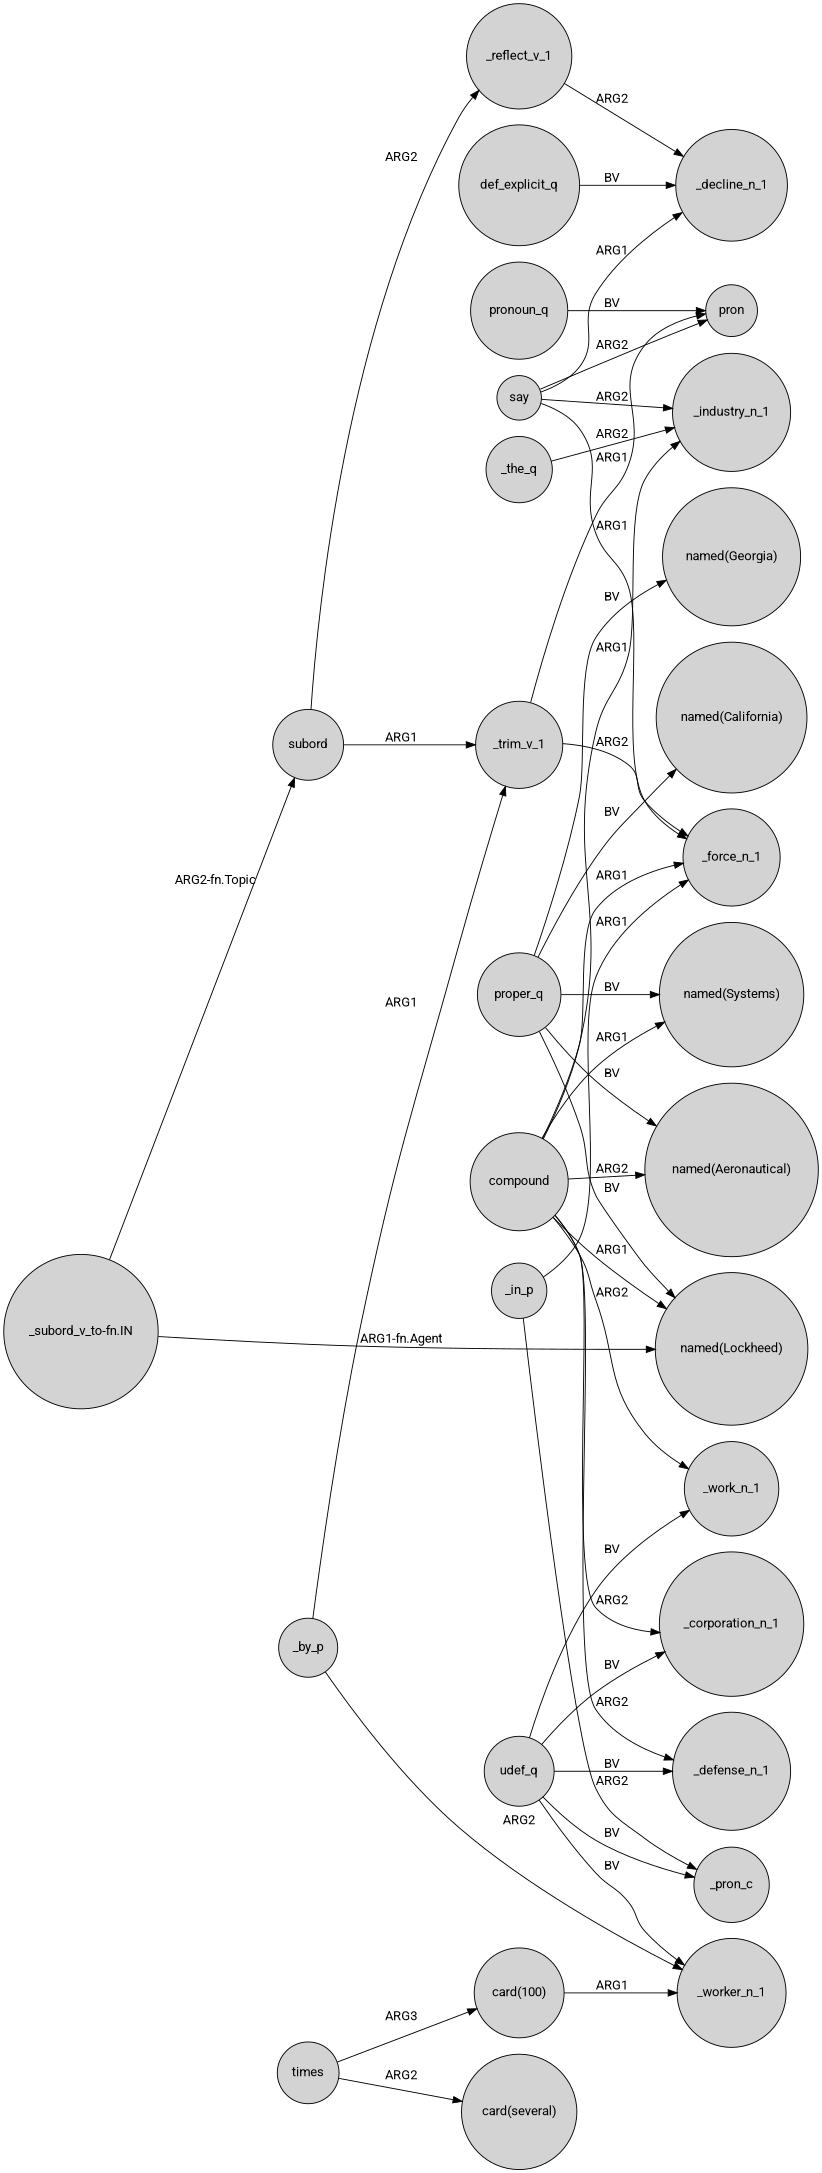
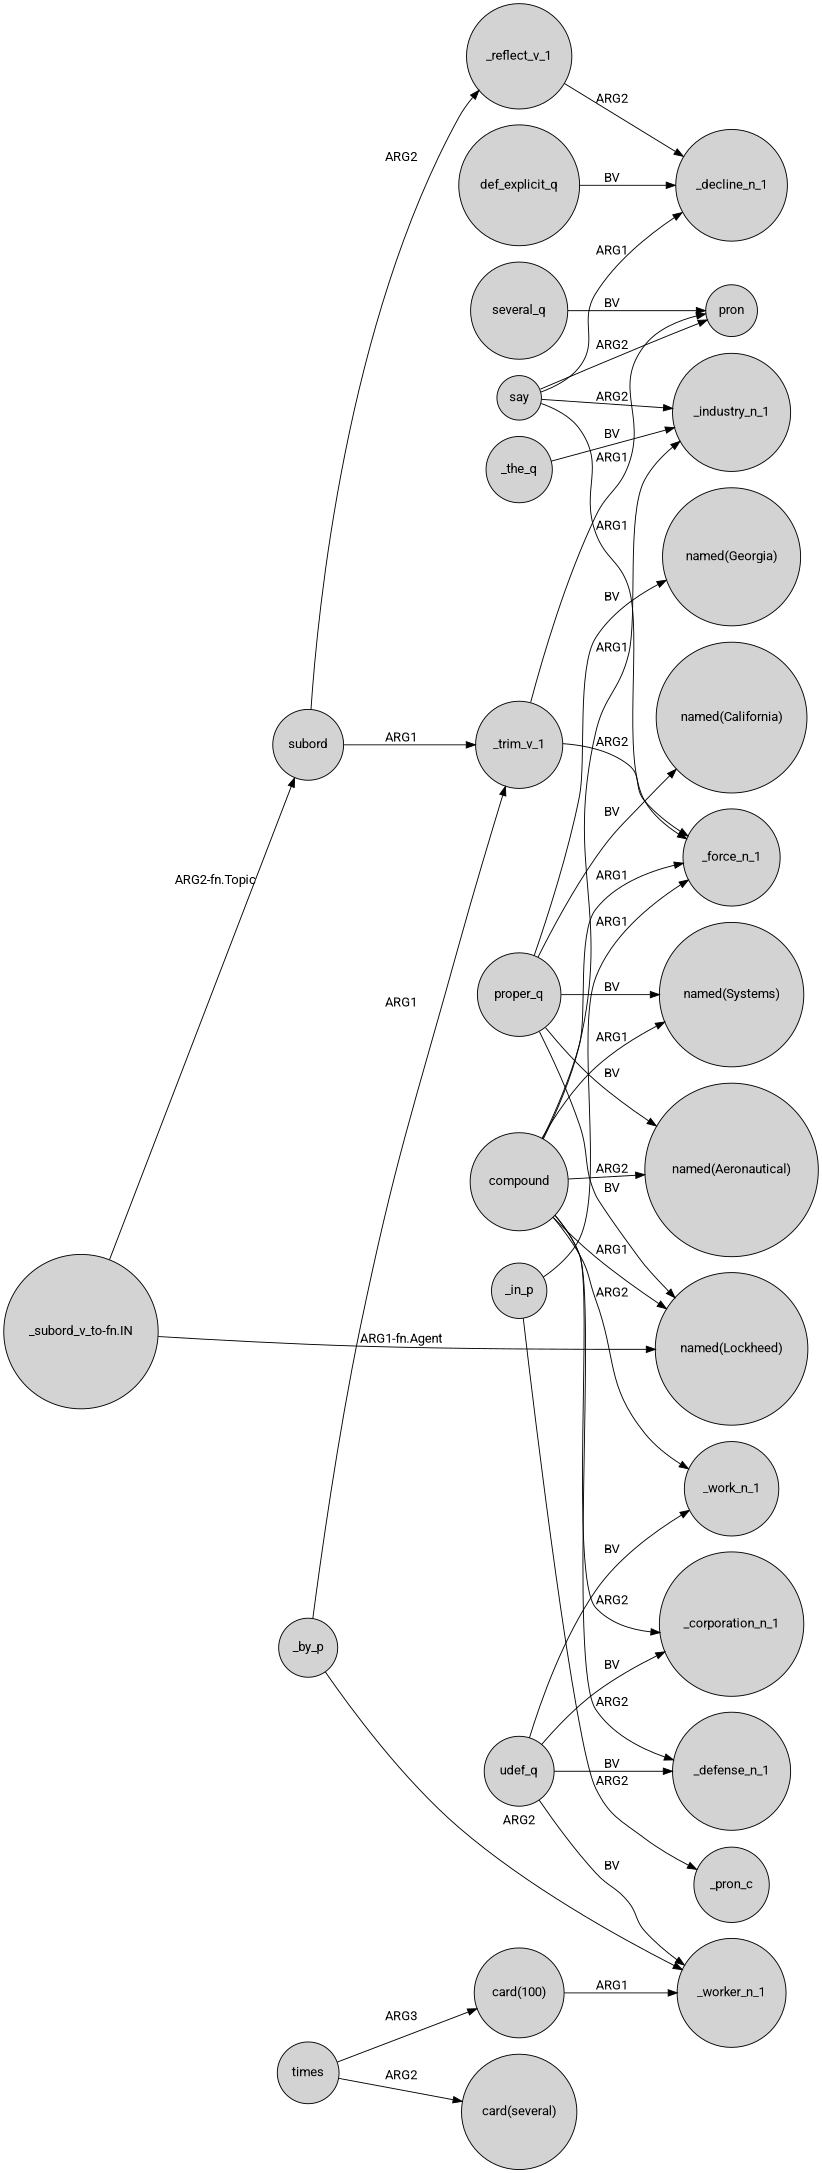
(519, 311) -> (519, 311)
(612, 435) -> (612, 435)
(608, 1847) -> none
